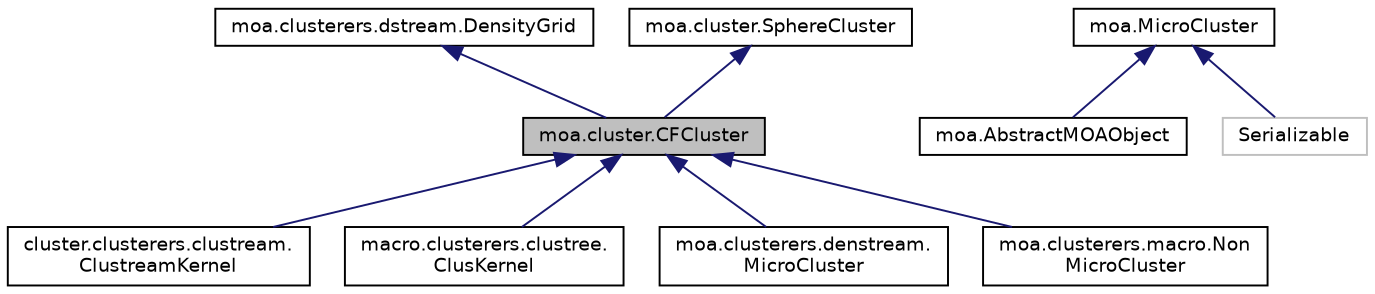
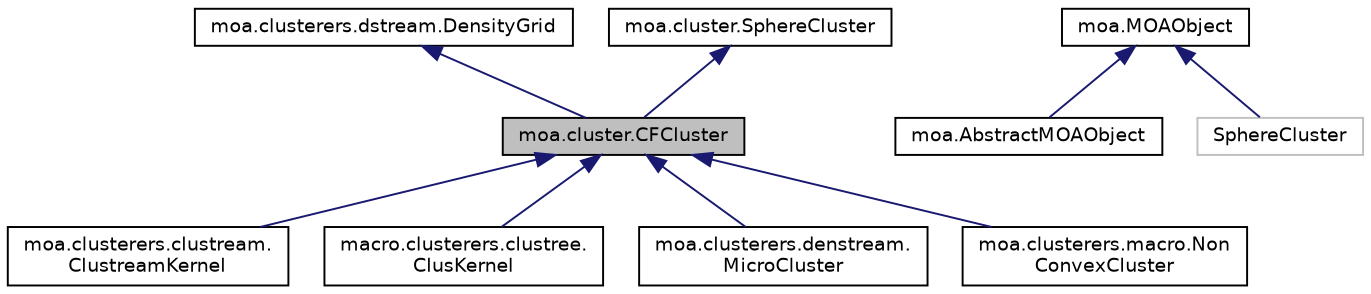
(1174, 27) -> (1156, 27)
(1295, 136) -> (1280, 136)
(159, 256) -> (148, 256)
(1125, 256) -> (1105, 256)
